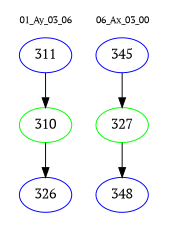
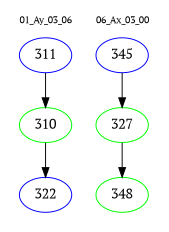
(46, 195) -> (46, 195)
(122, 195) -> (122, 195)
